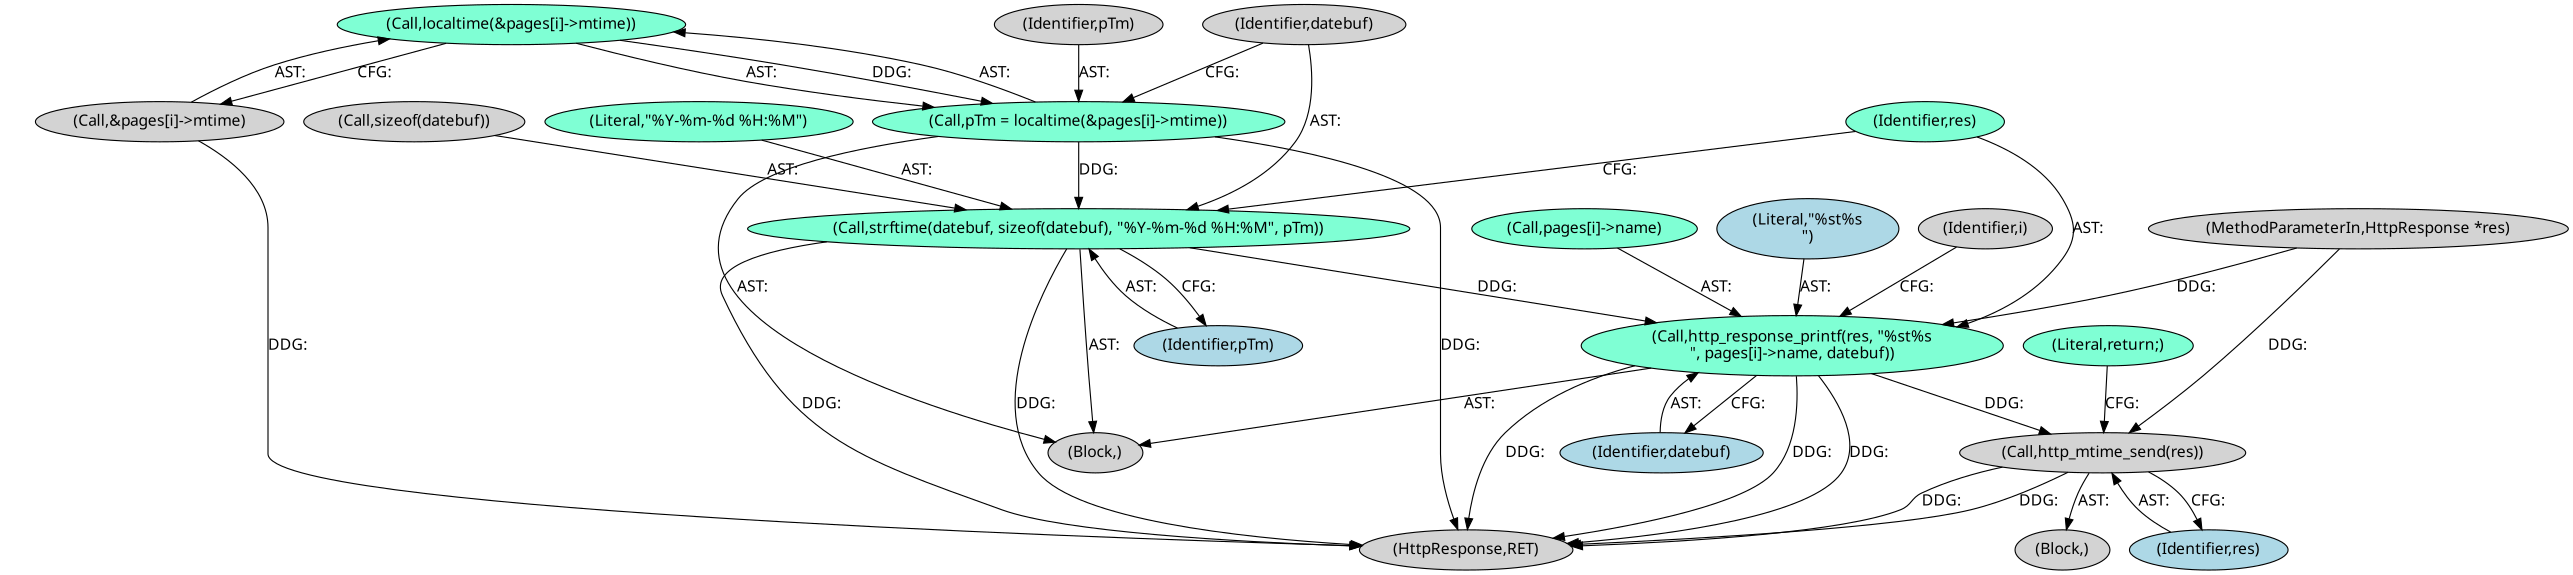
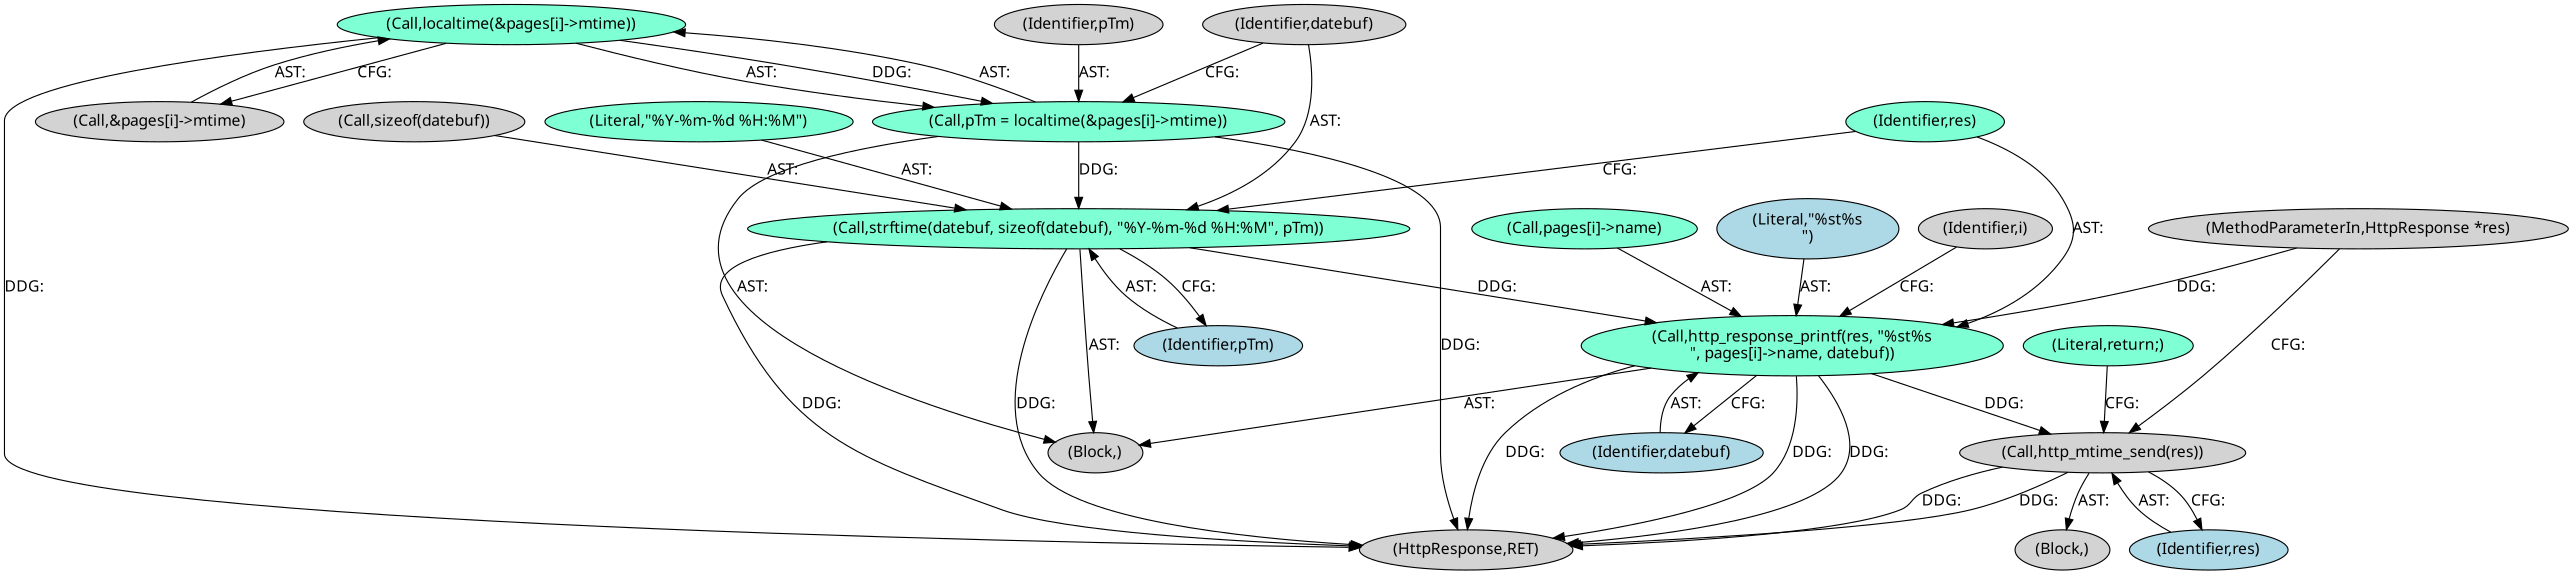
(2290, 346) -> (2290, 346)
(634, 512) -> (312, 509)
